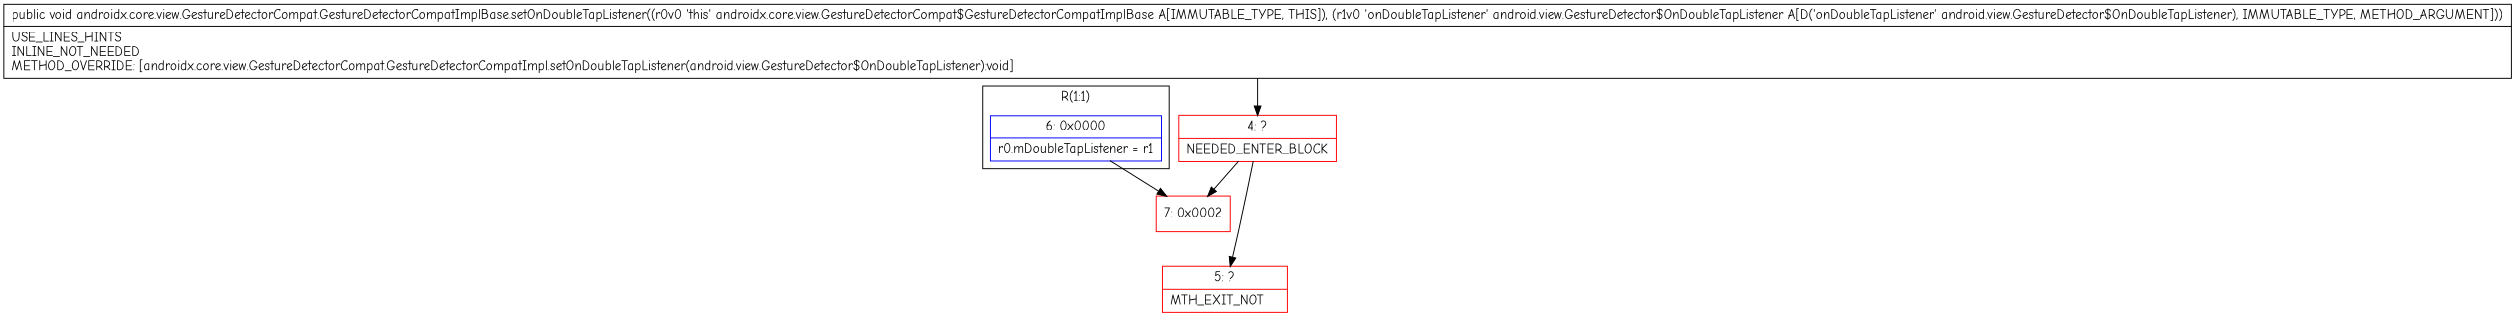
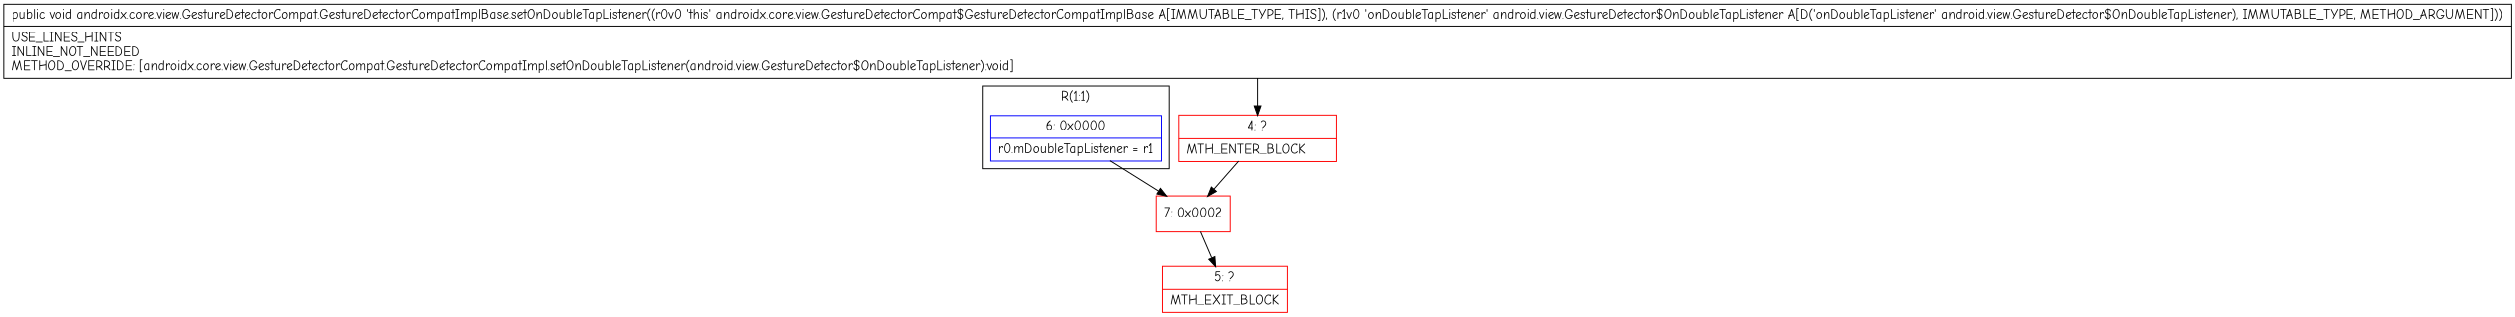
(1258, 149) -> (1246, 149)
(1243, 209) -> (1206, 245)
(1217, 300) -> (1225, 300)
